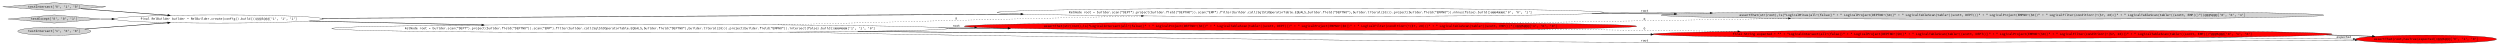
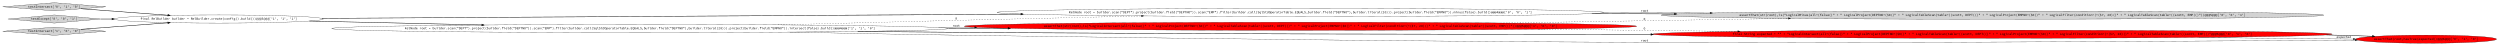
(54, 31) -> (54, 31)
